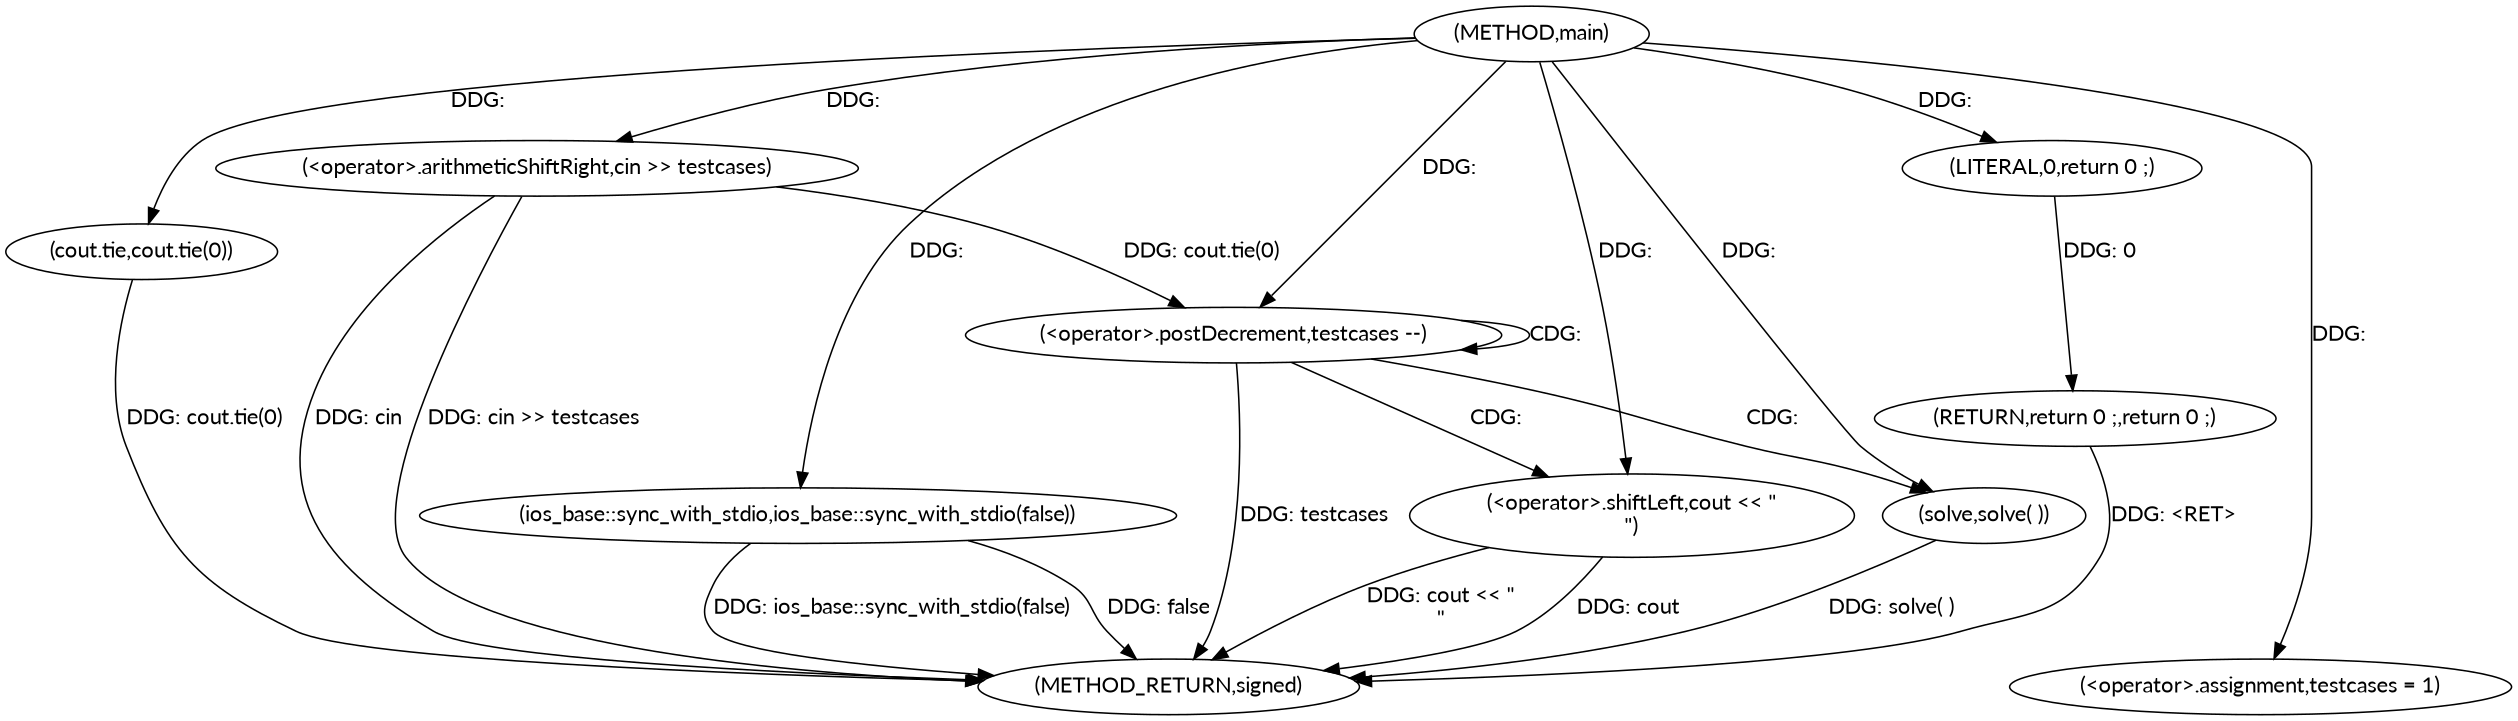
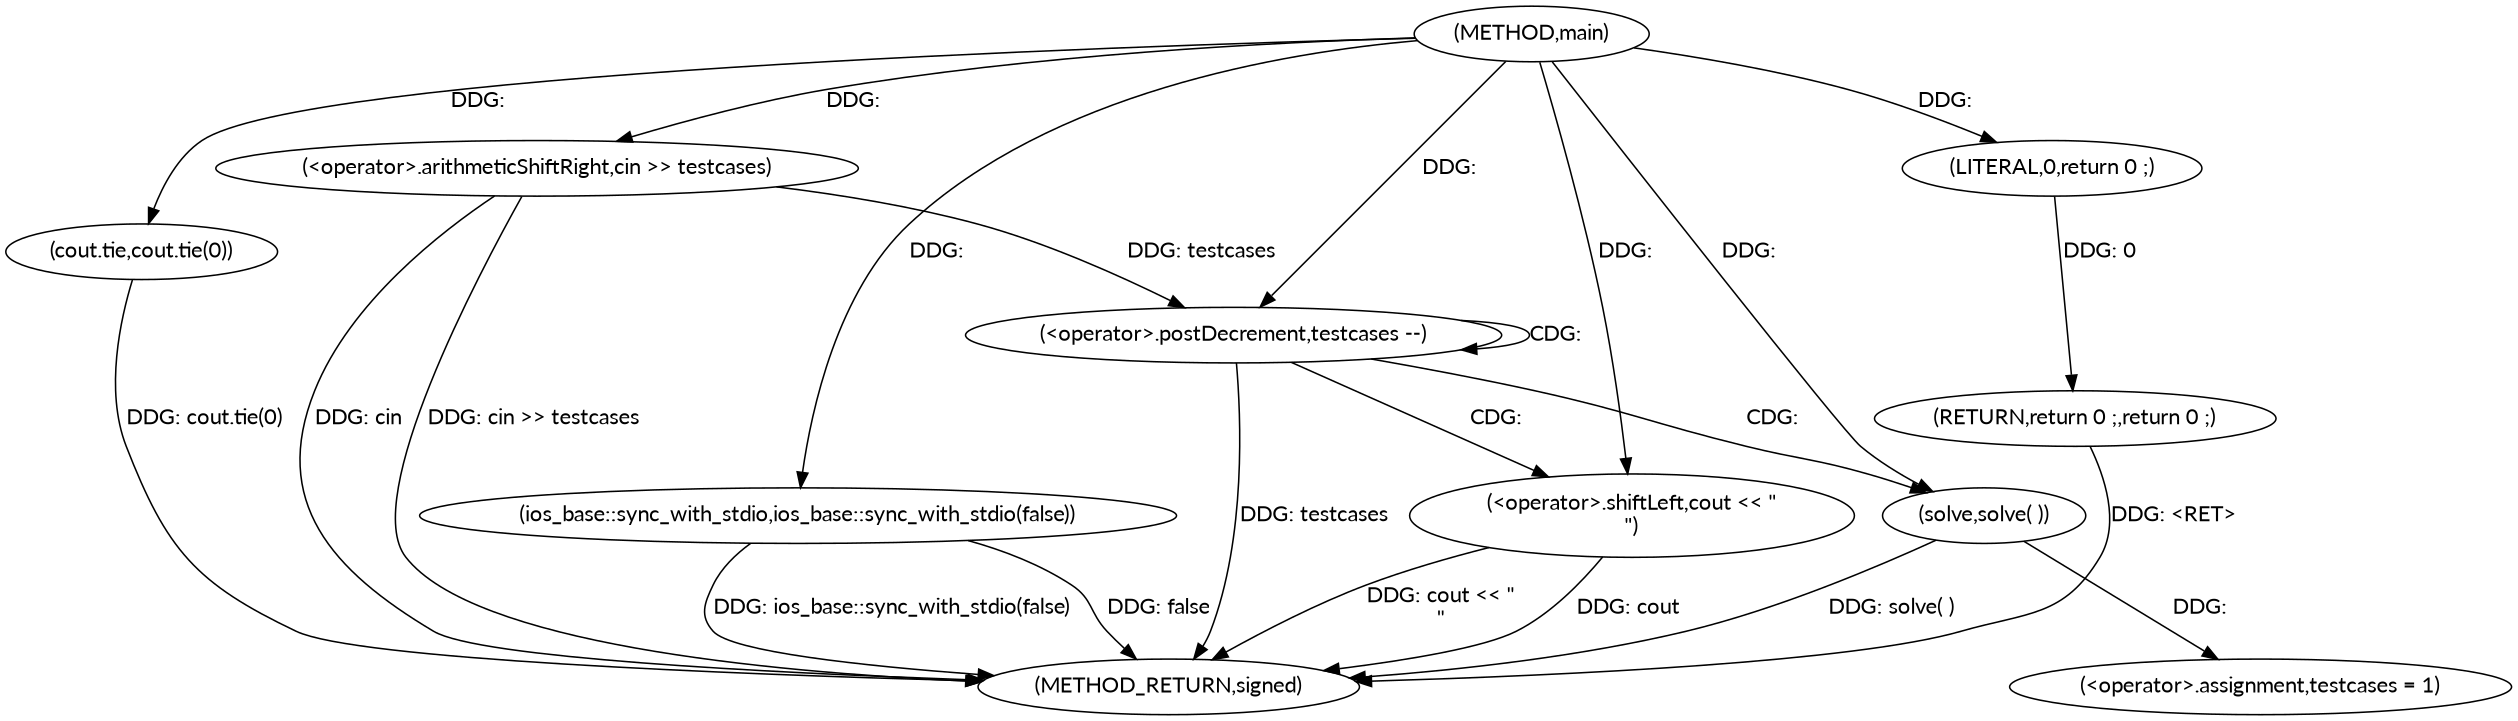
(2224, 118) -> (2114, 596)
(1202, 252) -> (1202, 252)
